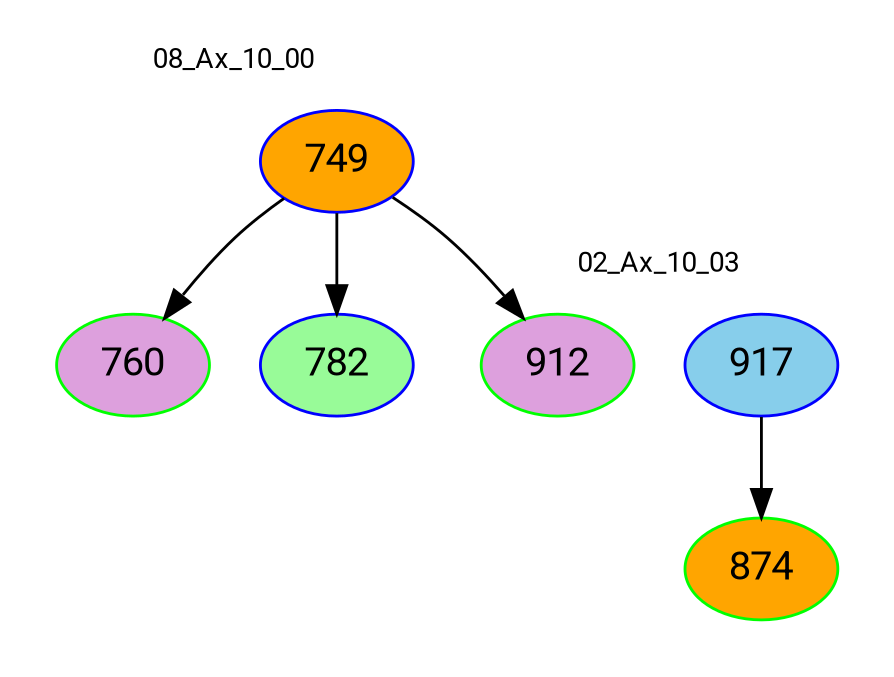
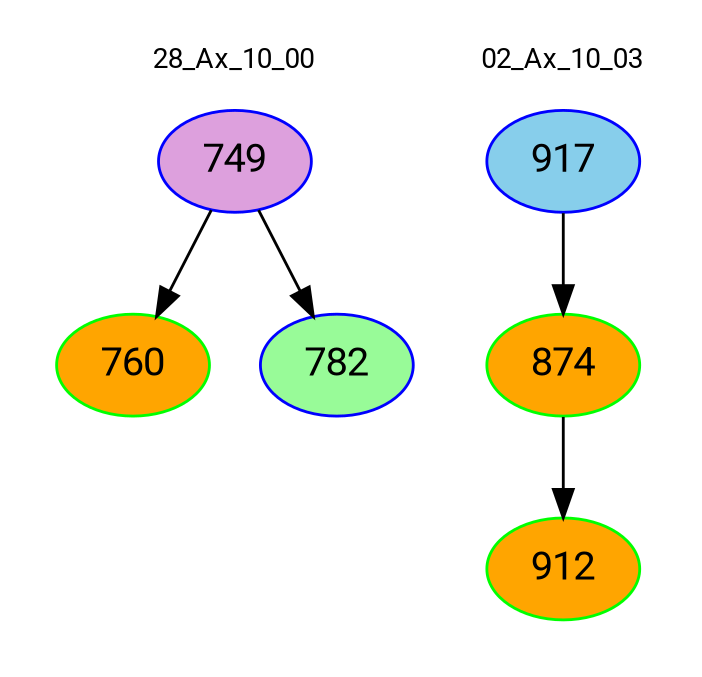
(235, 61) -> (235, 61)
(337, 161) -> (235, 161)
(477, 266) -> (563, 453)
(133, 365) -> (133, 365)
(558, 365) -> (563, 569)
